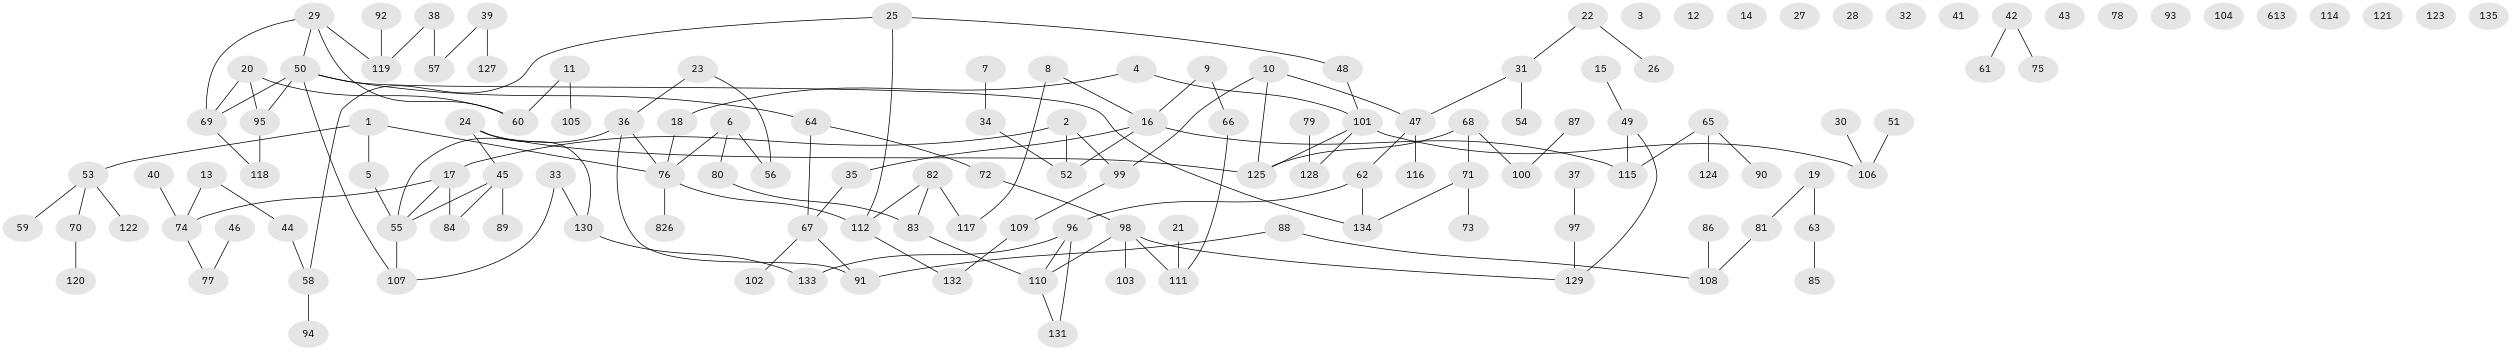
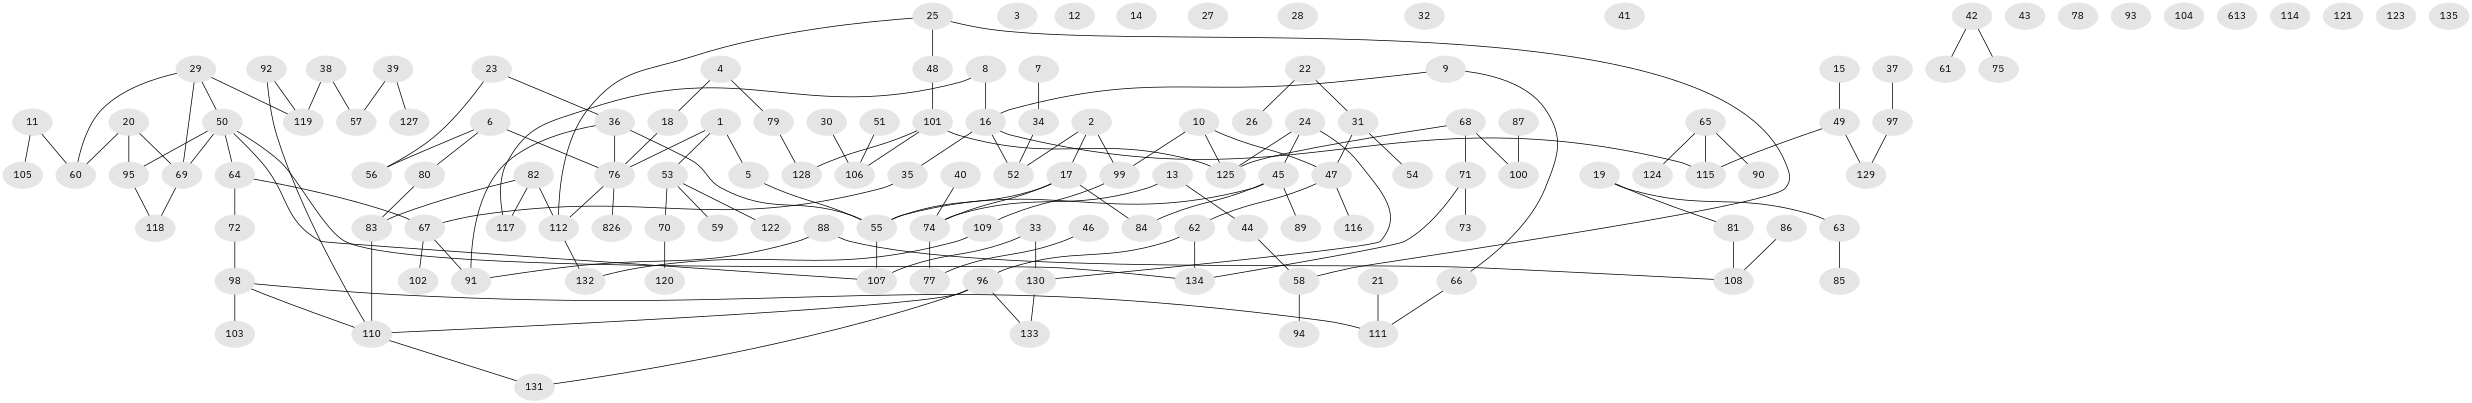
(1251, 93) -> (747, 96)
none -> (304, 206)
(1347, 266) -> none
